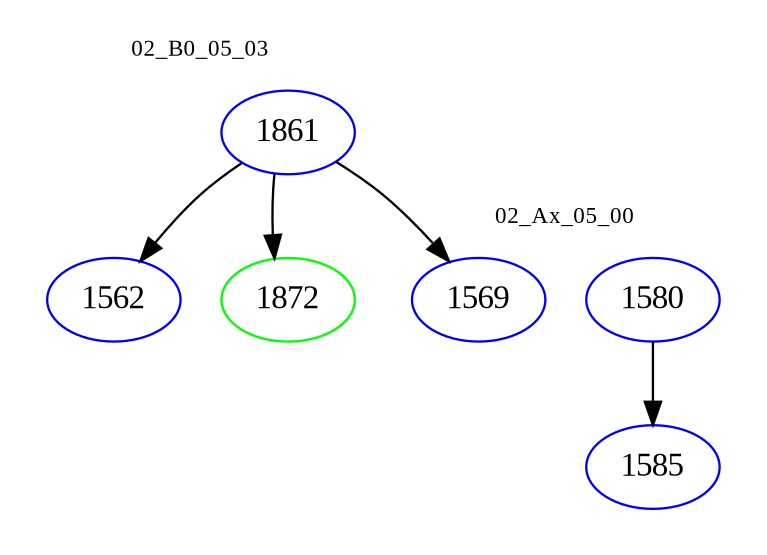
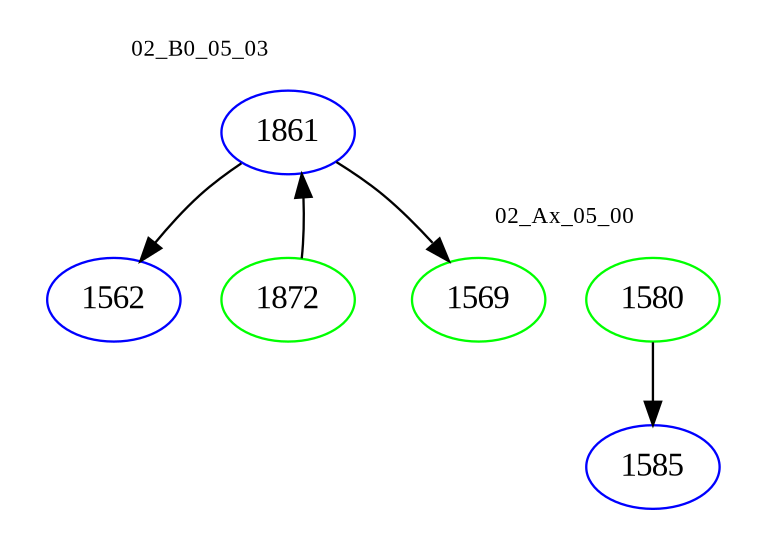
(273, 204) -> (304, 228)
(479, 300) -> (479, 300)
(653, 300) -> (653, 300)
